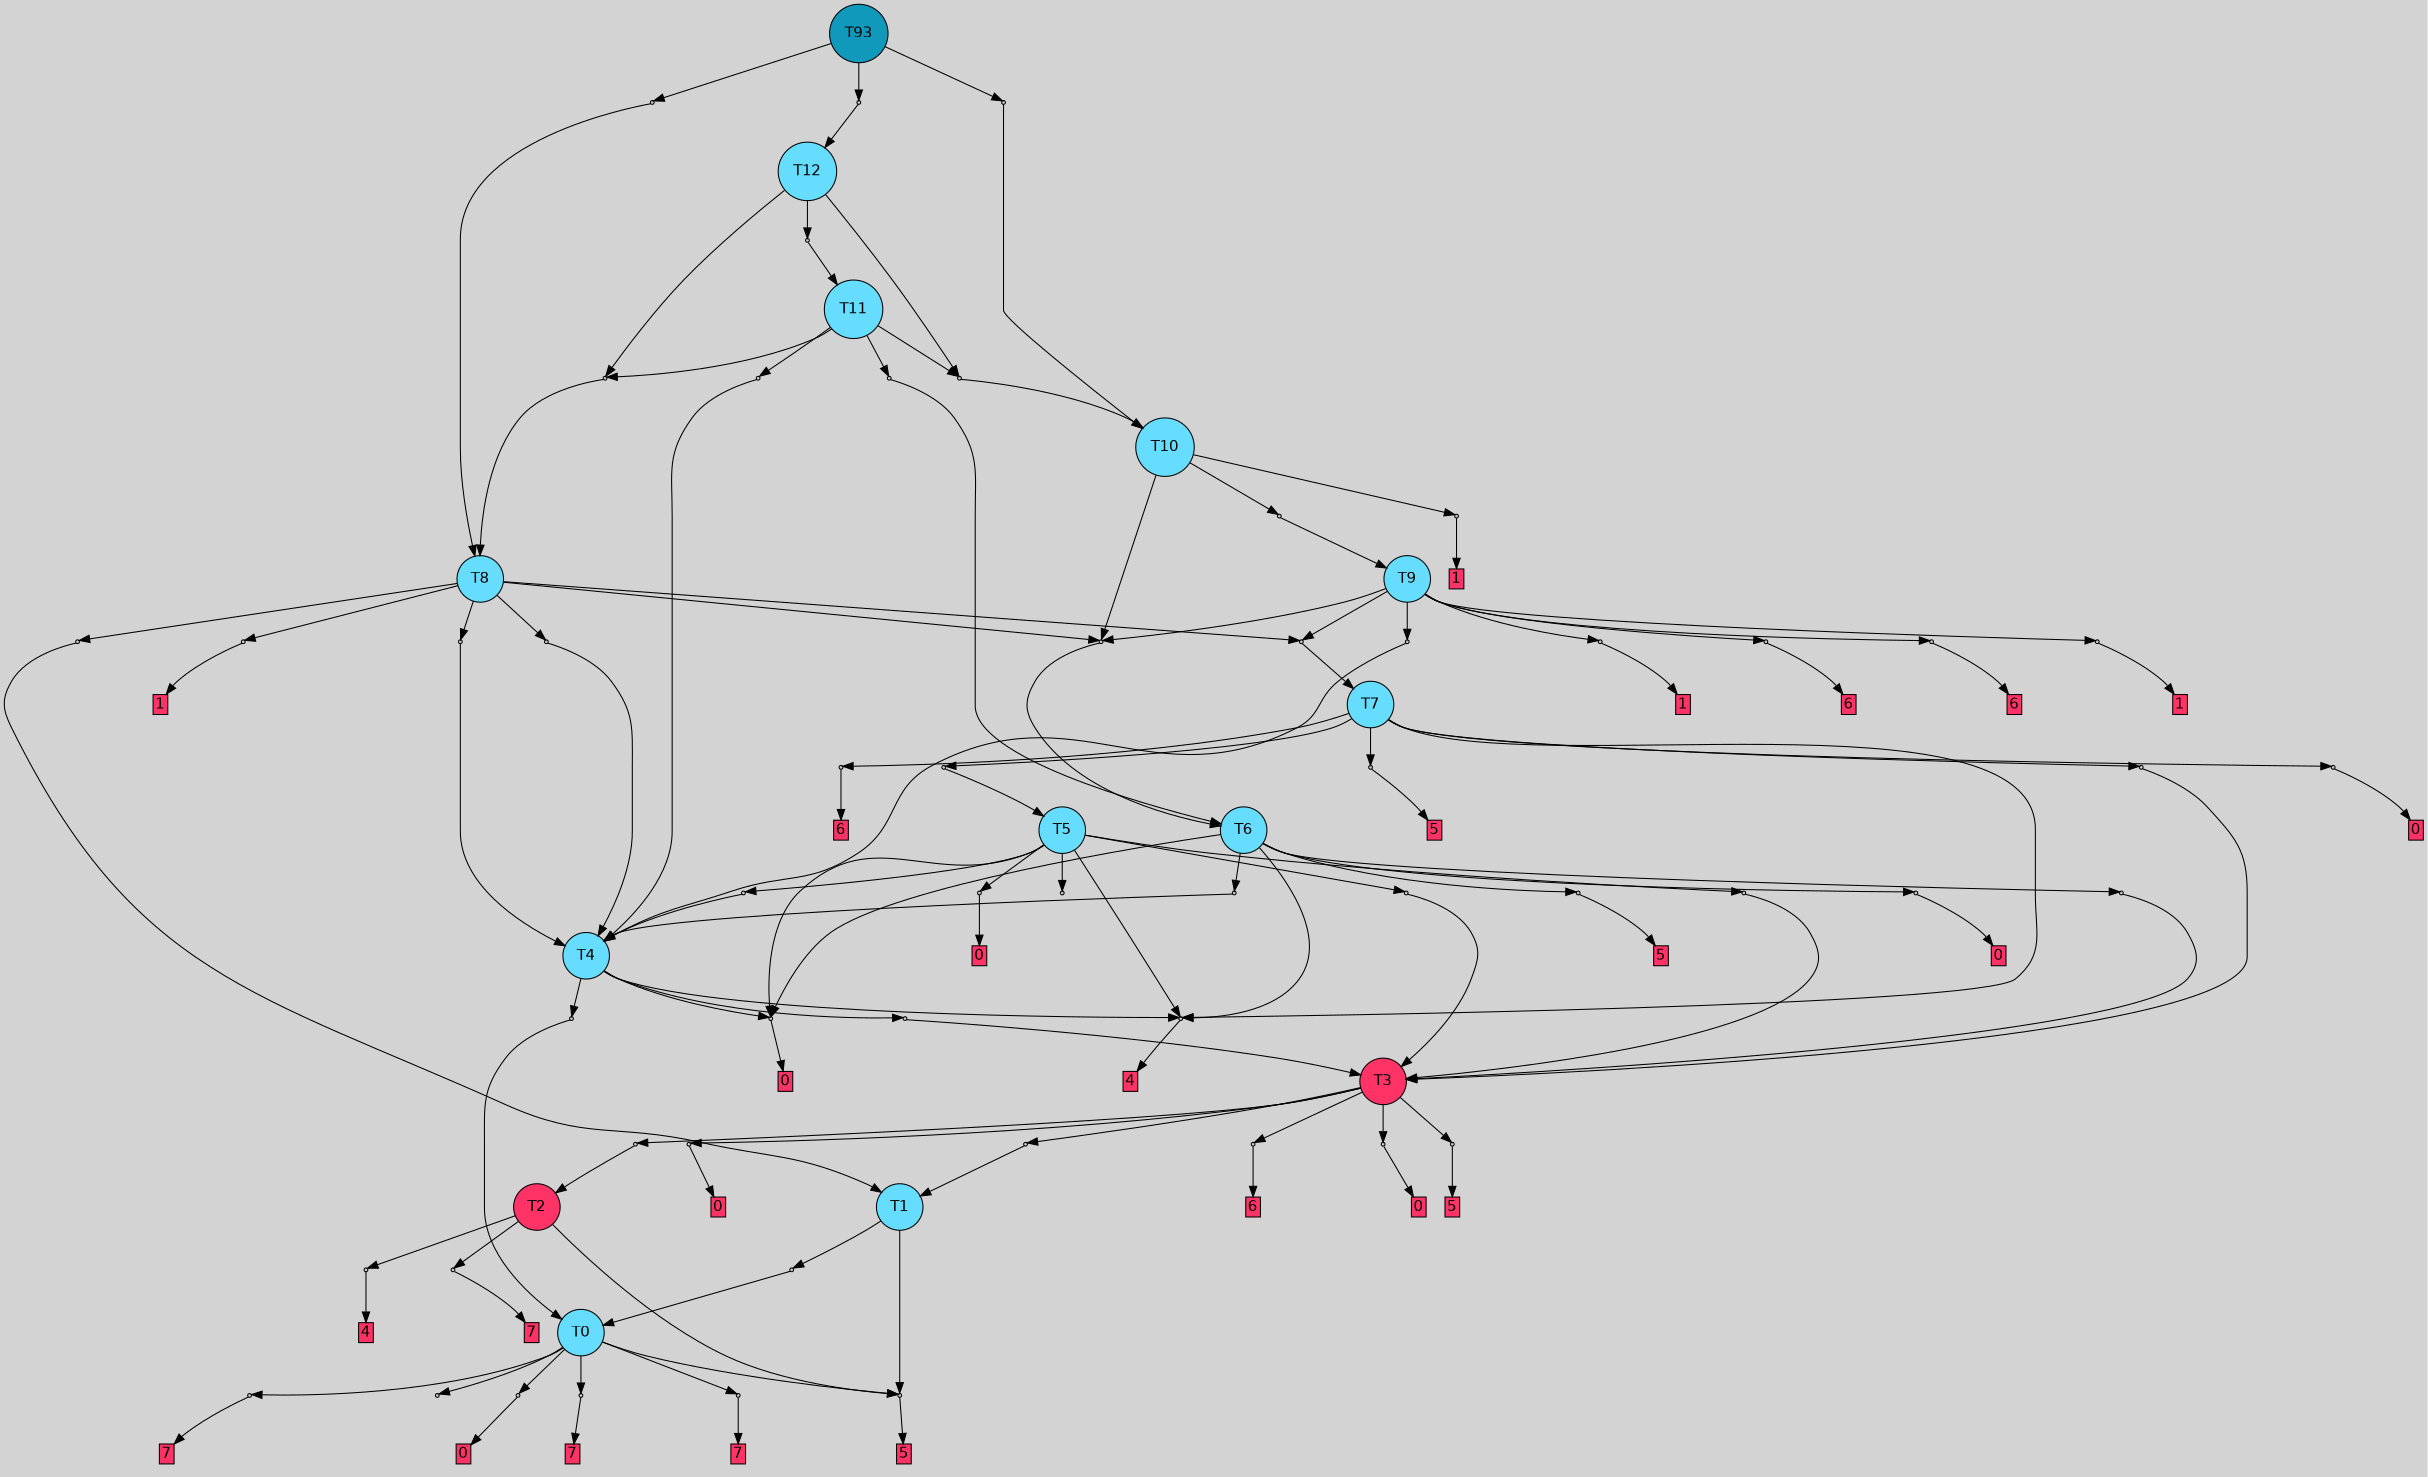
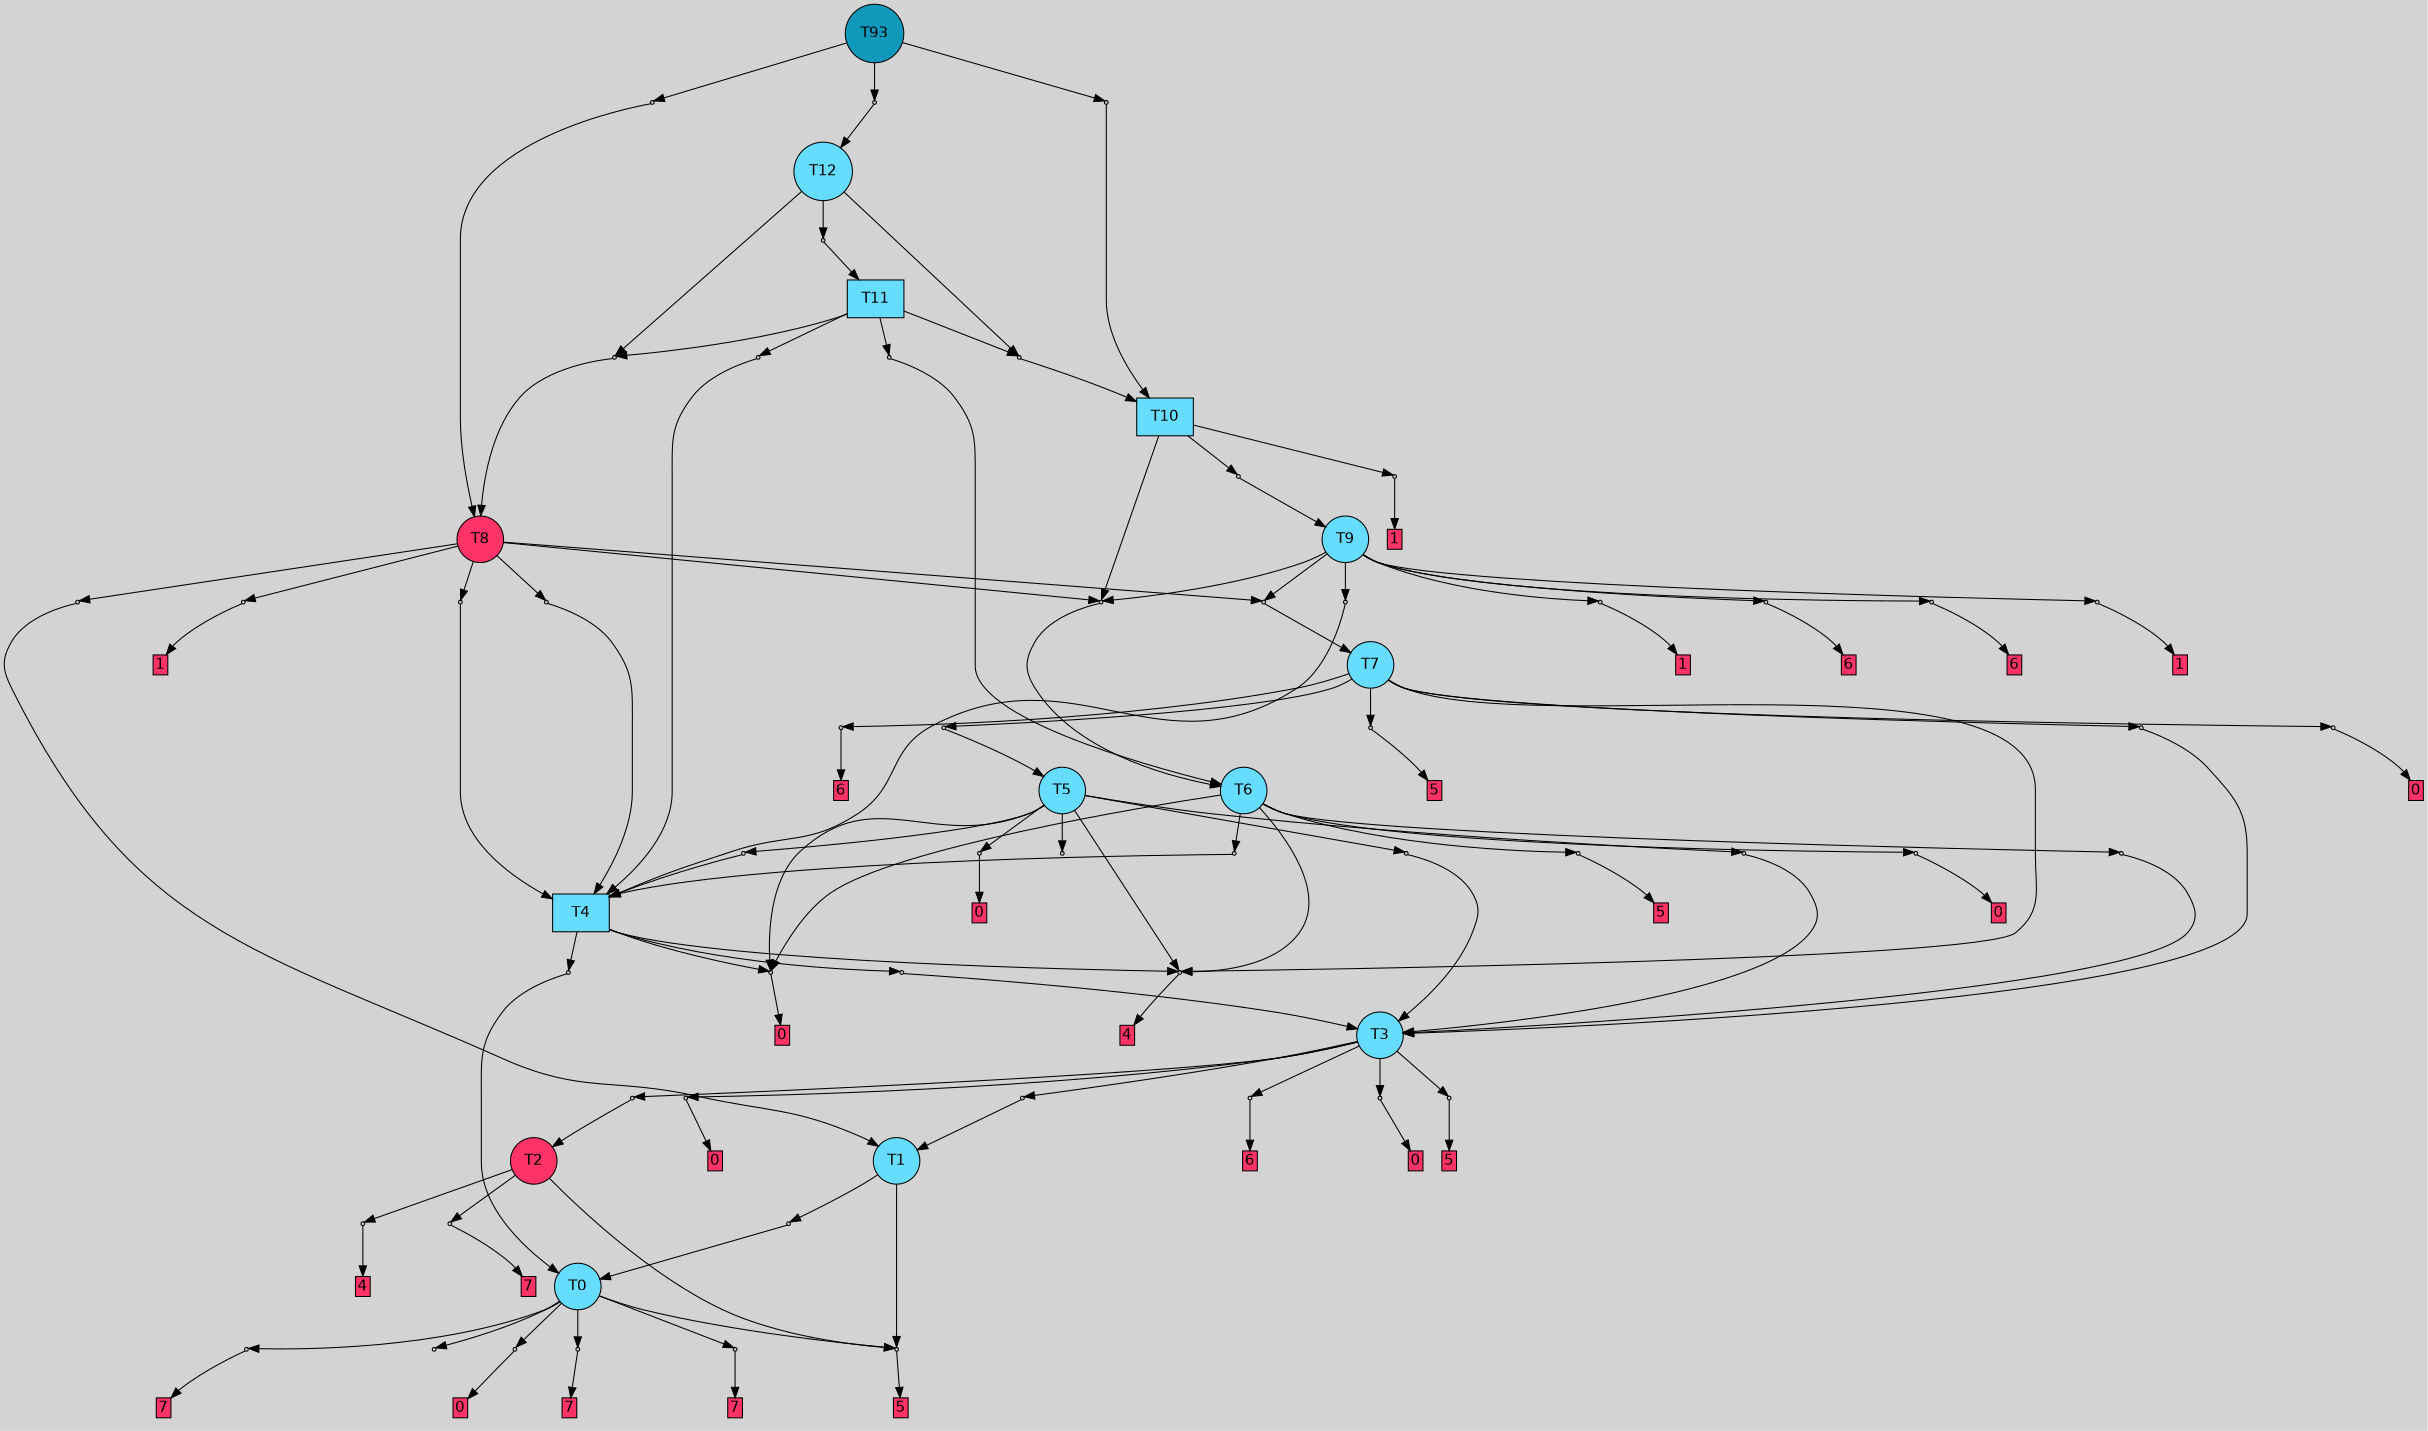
(854, 309) -> (876, 299)
(1165, 447) -> (1165, 417)
(480, 579) -> (480, 539)
(586, 956) -> (581, 913)
(1383, 1081) -> (1380, 1035)
